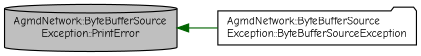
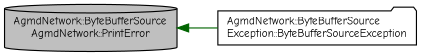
(91, 28) -> (91, 28)
